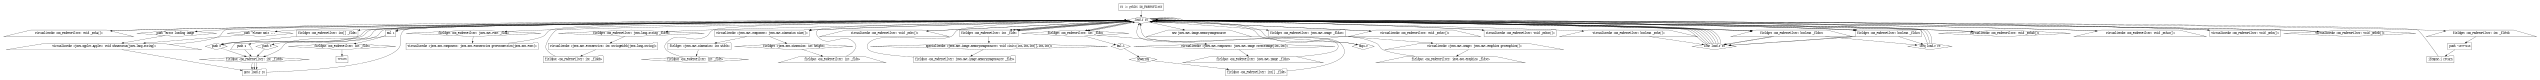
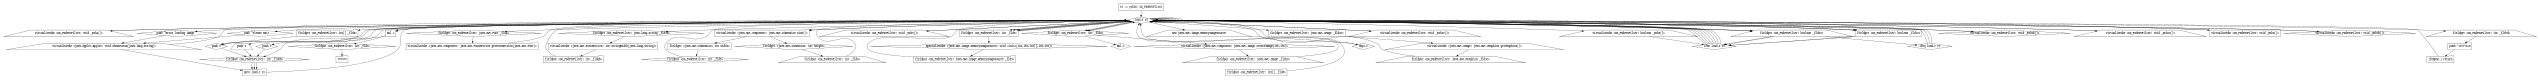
(1520, 33) -> none
(1910, 40) -> none
(1143, 59) -> none
